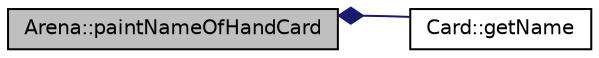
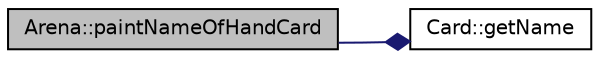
(387, 16) -> (362, 43)
